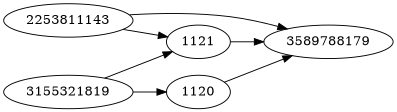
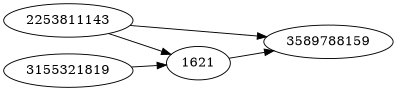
(198, 42) -> (198, 63)
(328, 42) -> (328, 42)
(198, 92) -> none
